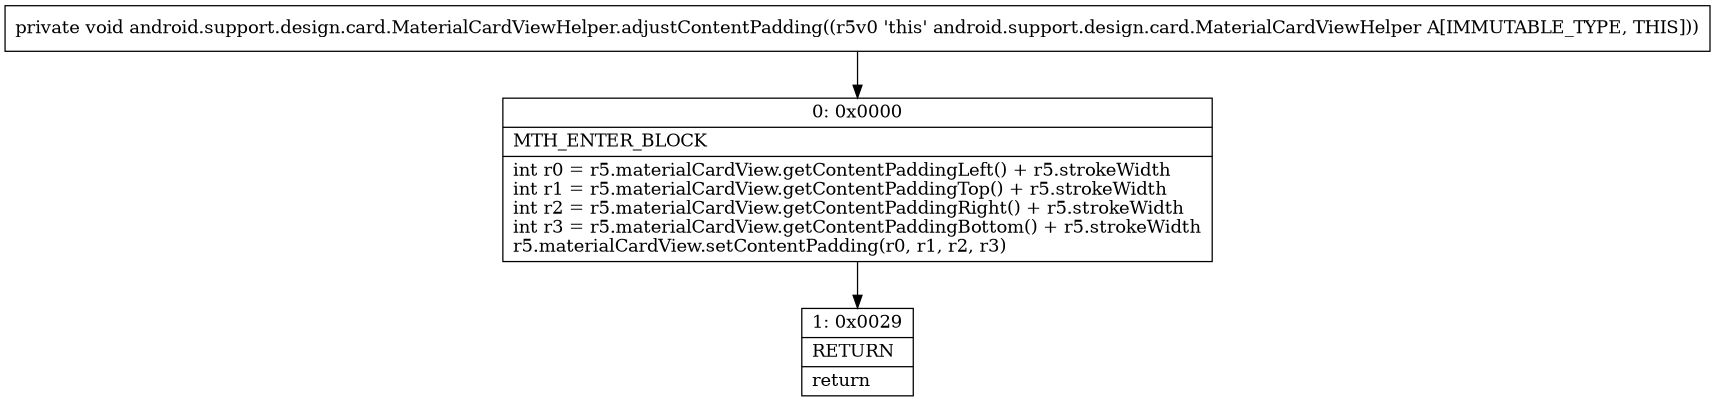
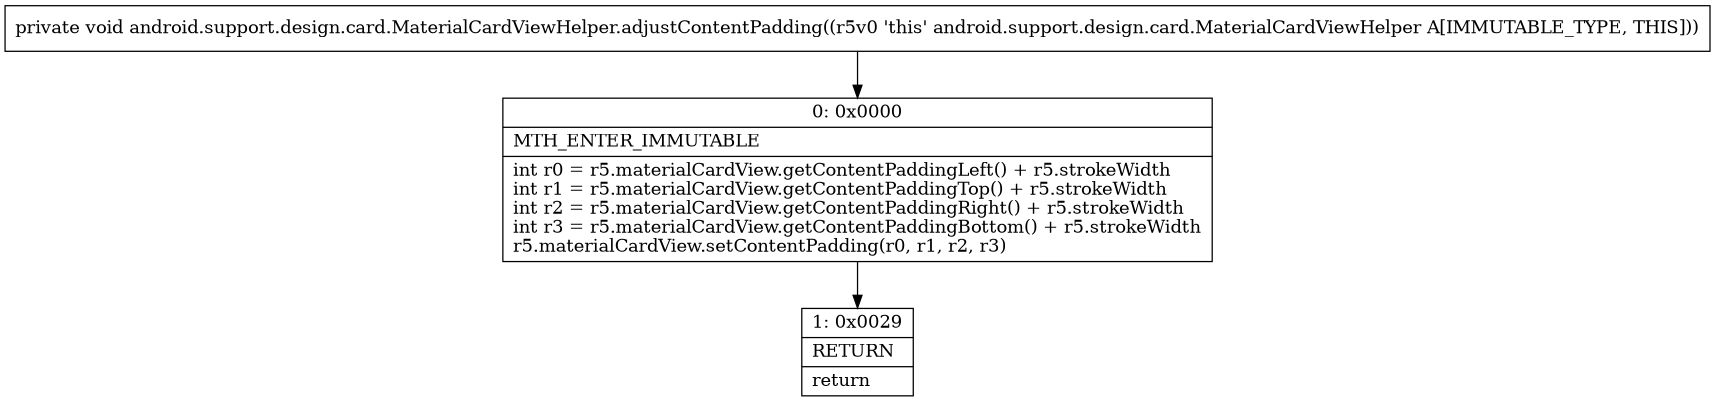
(611, 141) -> (637, 141)
